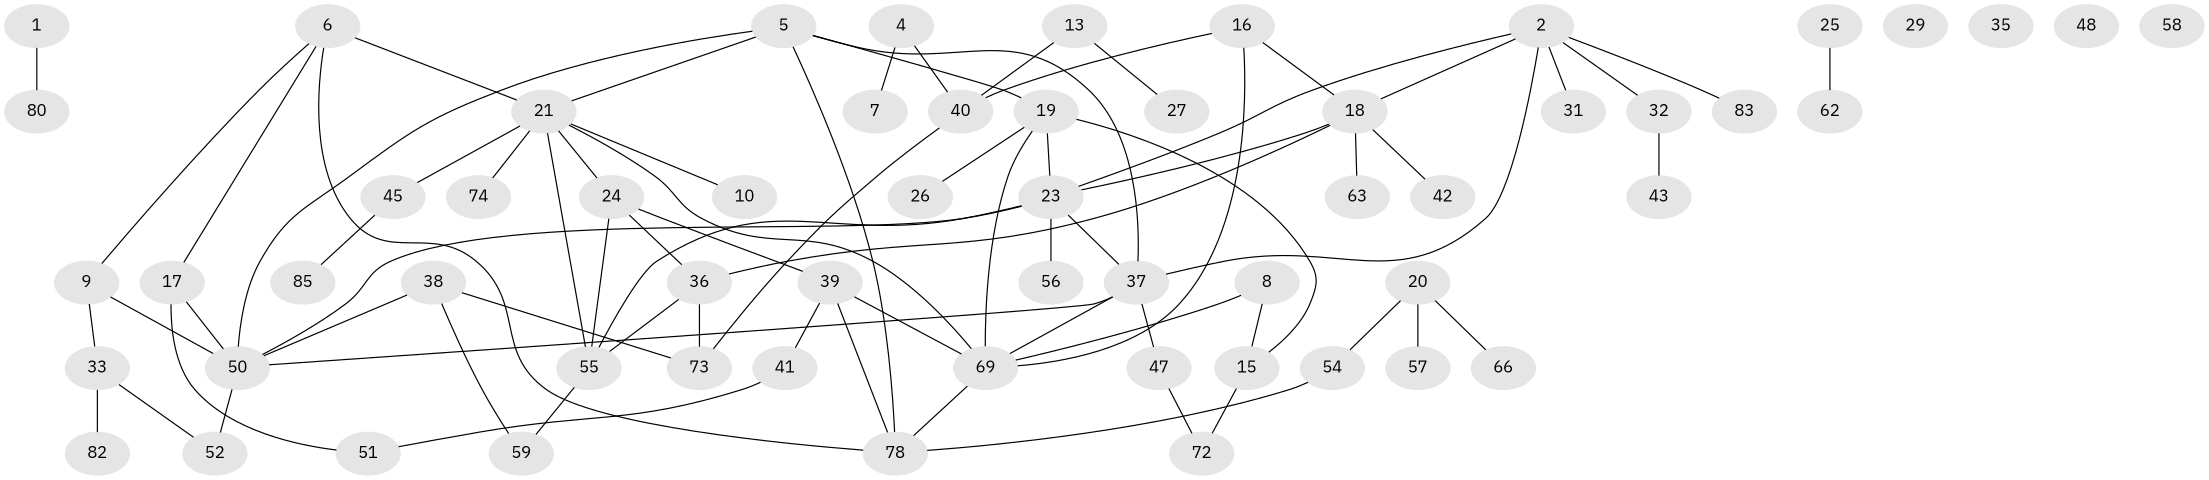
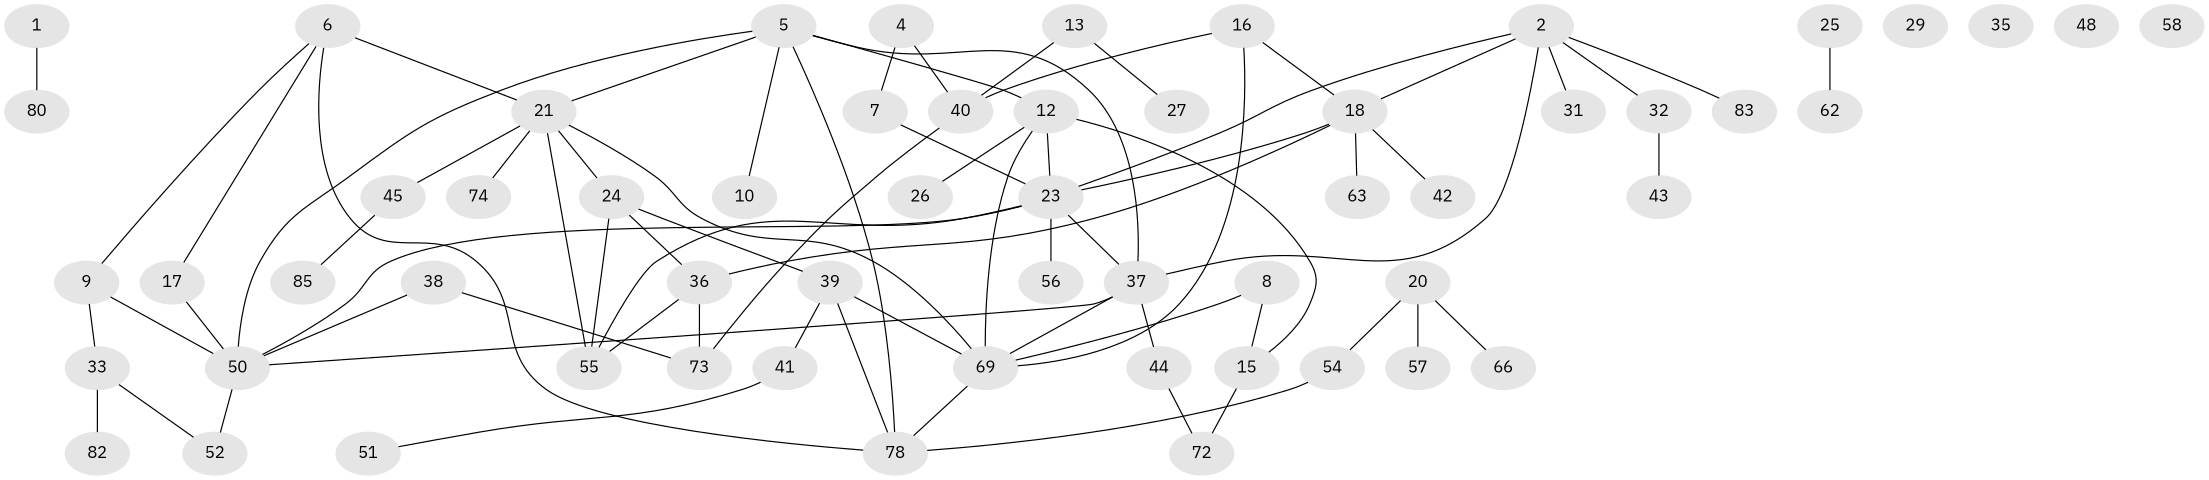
(1046, 112) -> (1046, 112)
(644, 154) -> (764, 112)
none -> (963, 154)
(1159, 368) -> (1159, 368)
(215, 408) -> none
(521, 454) -> none
